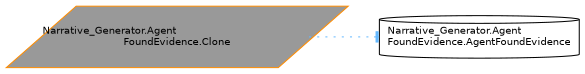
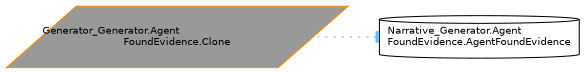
(177, 37) -> (177, 37)
